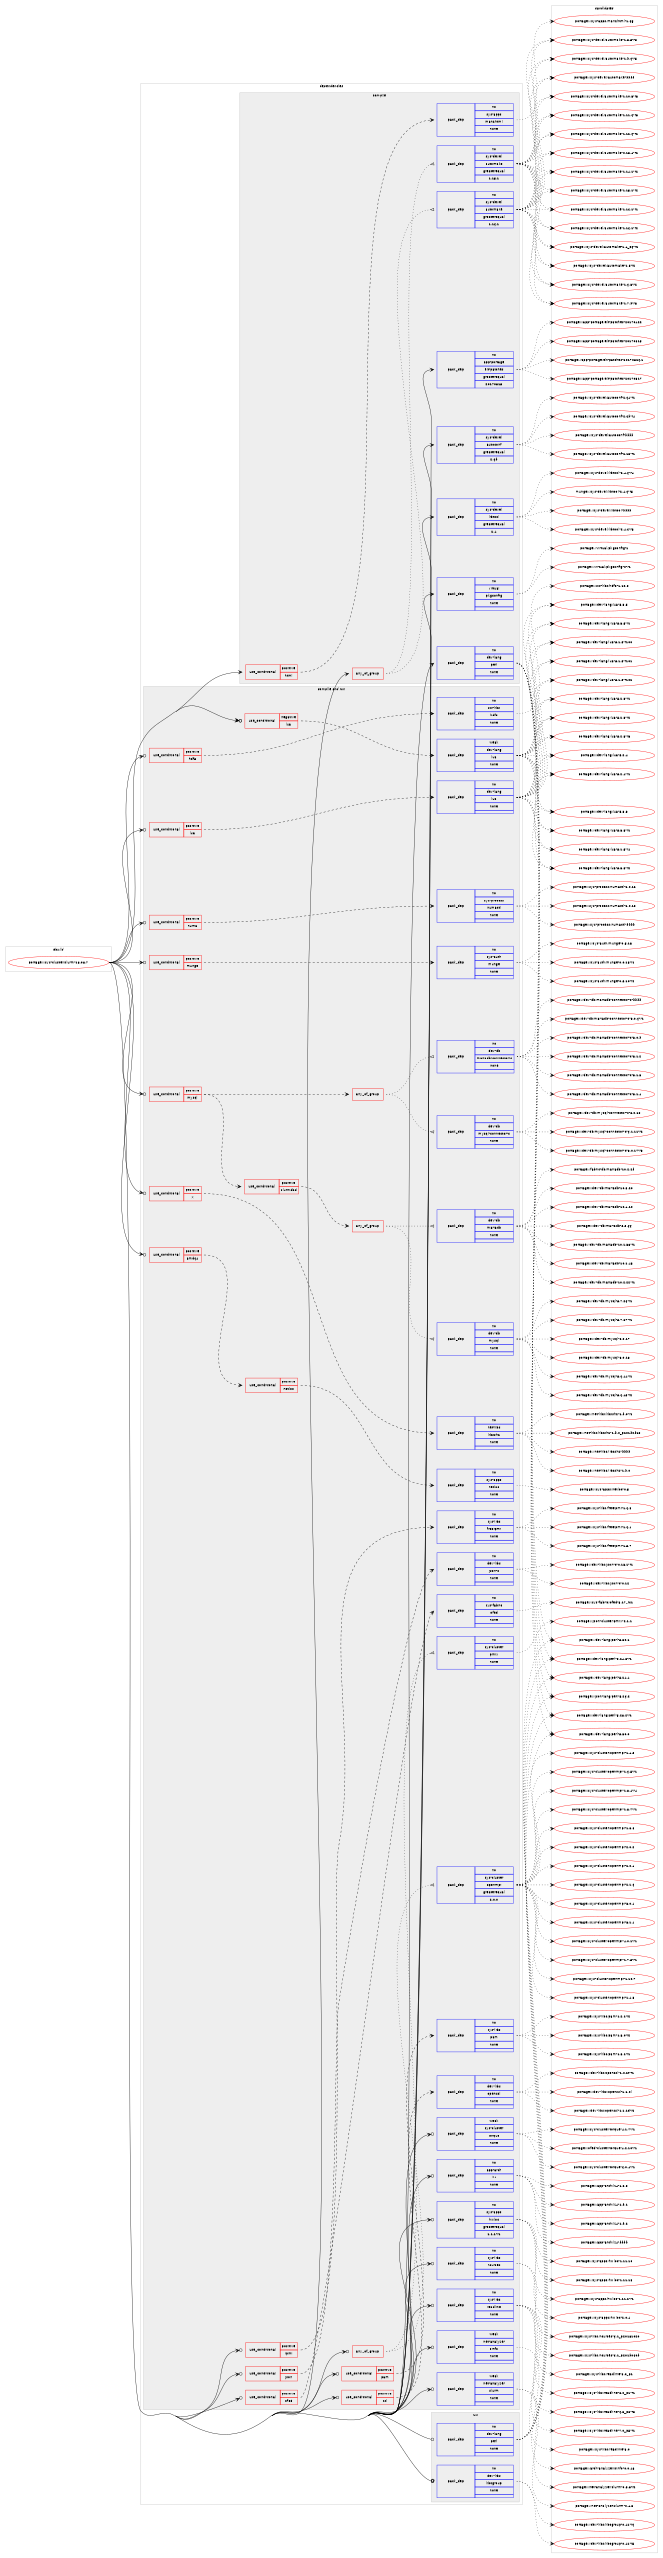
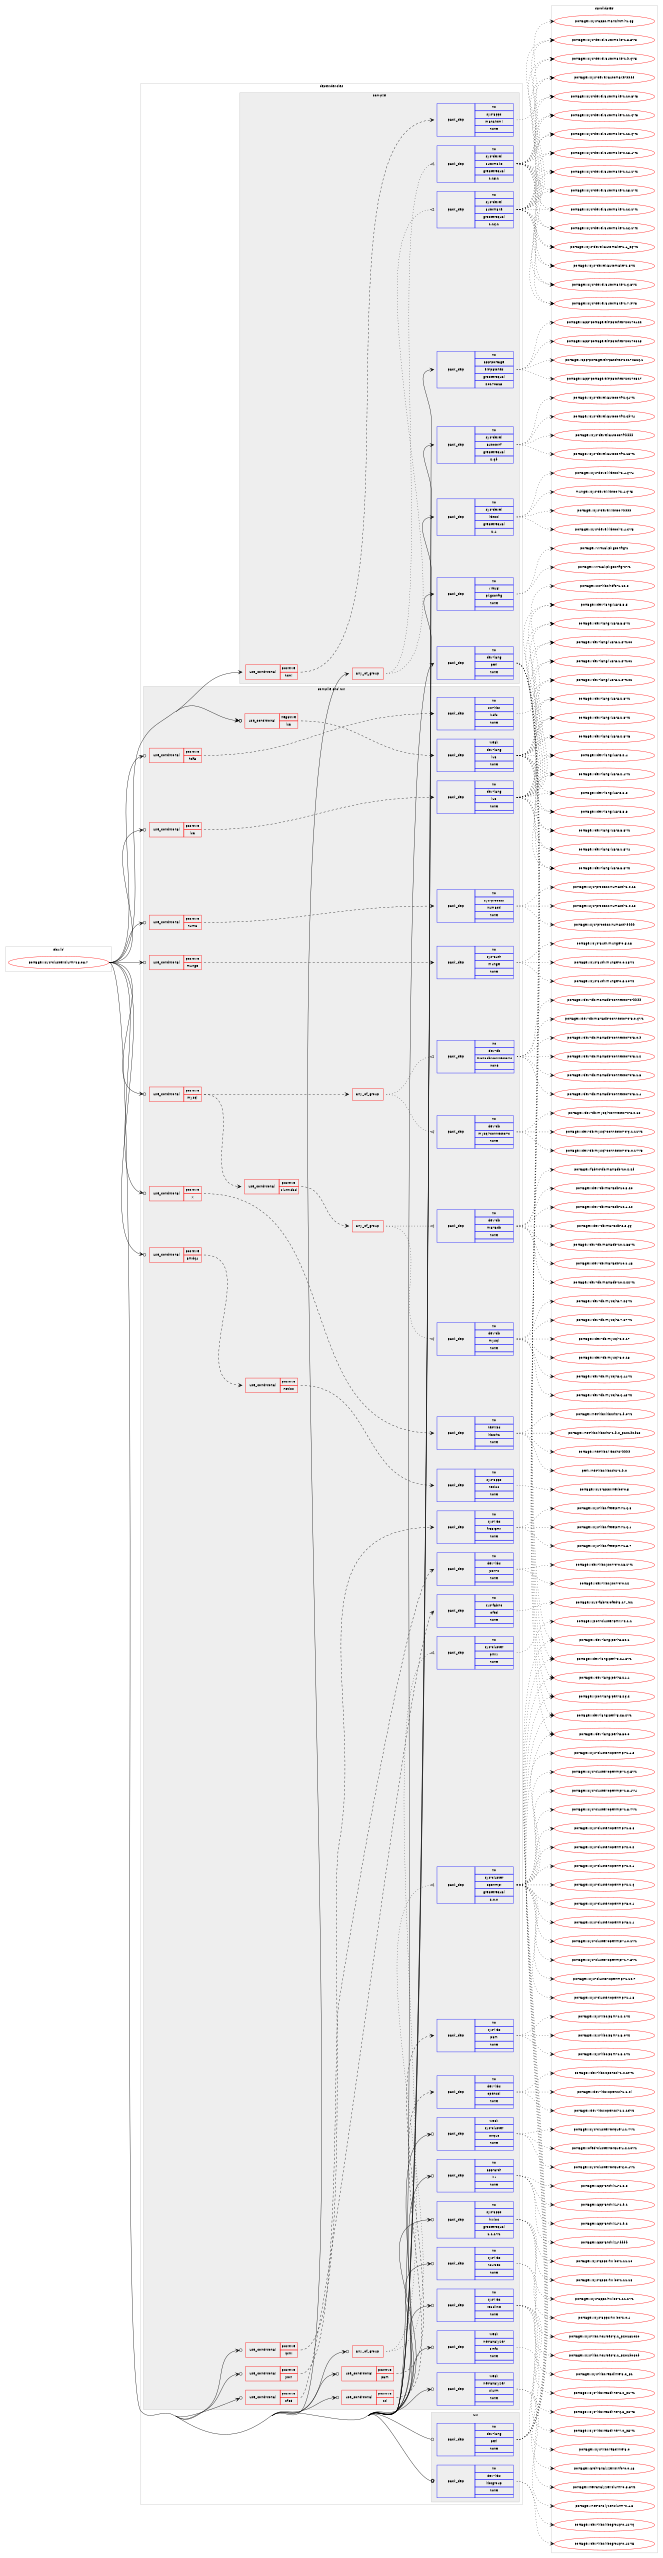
none -> (604, 793)
(604, 1471) -> (604, 1471)
